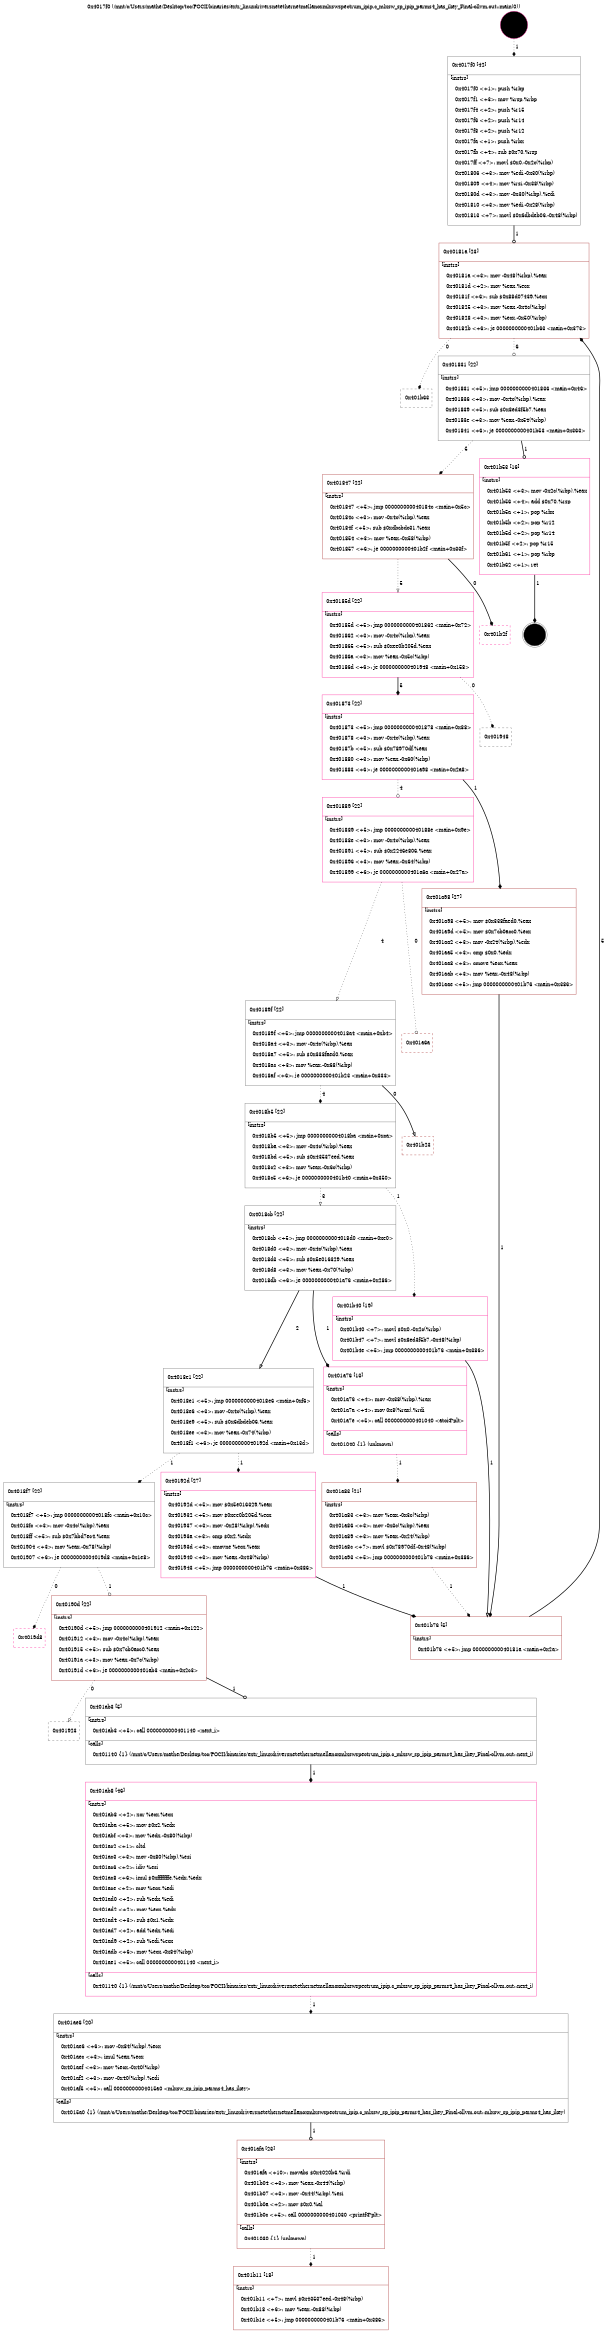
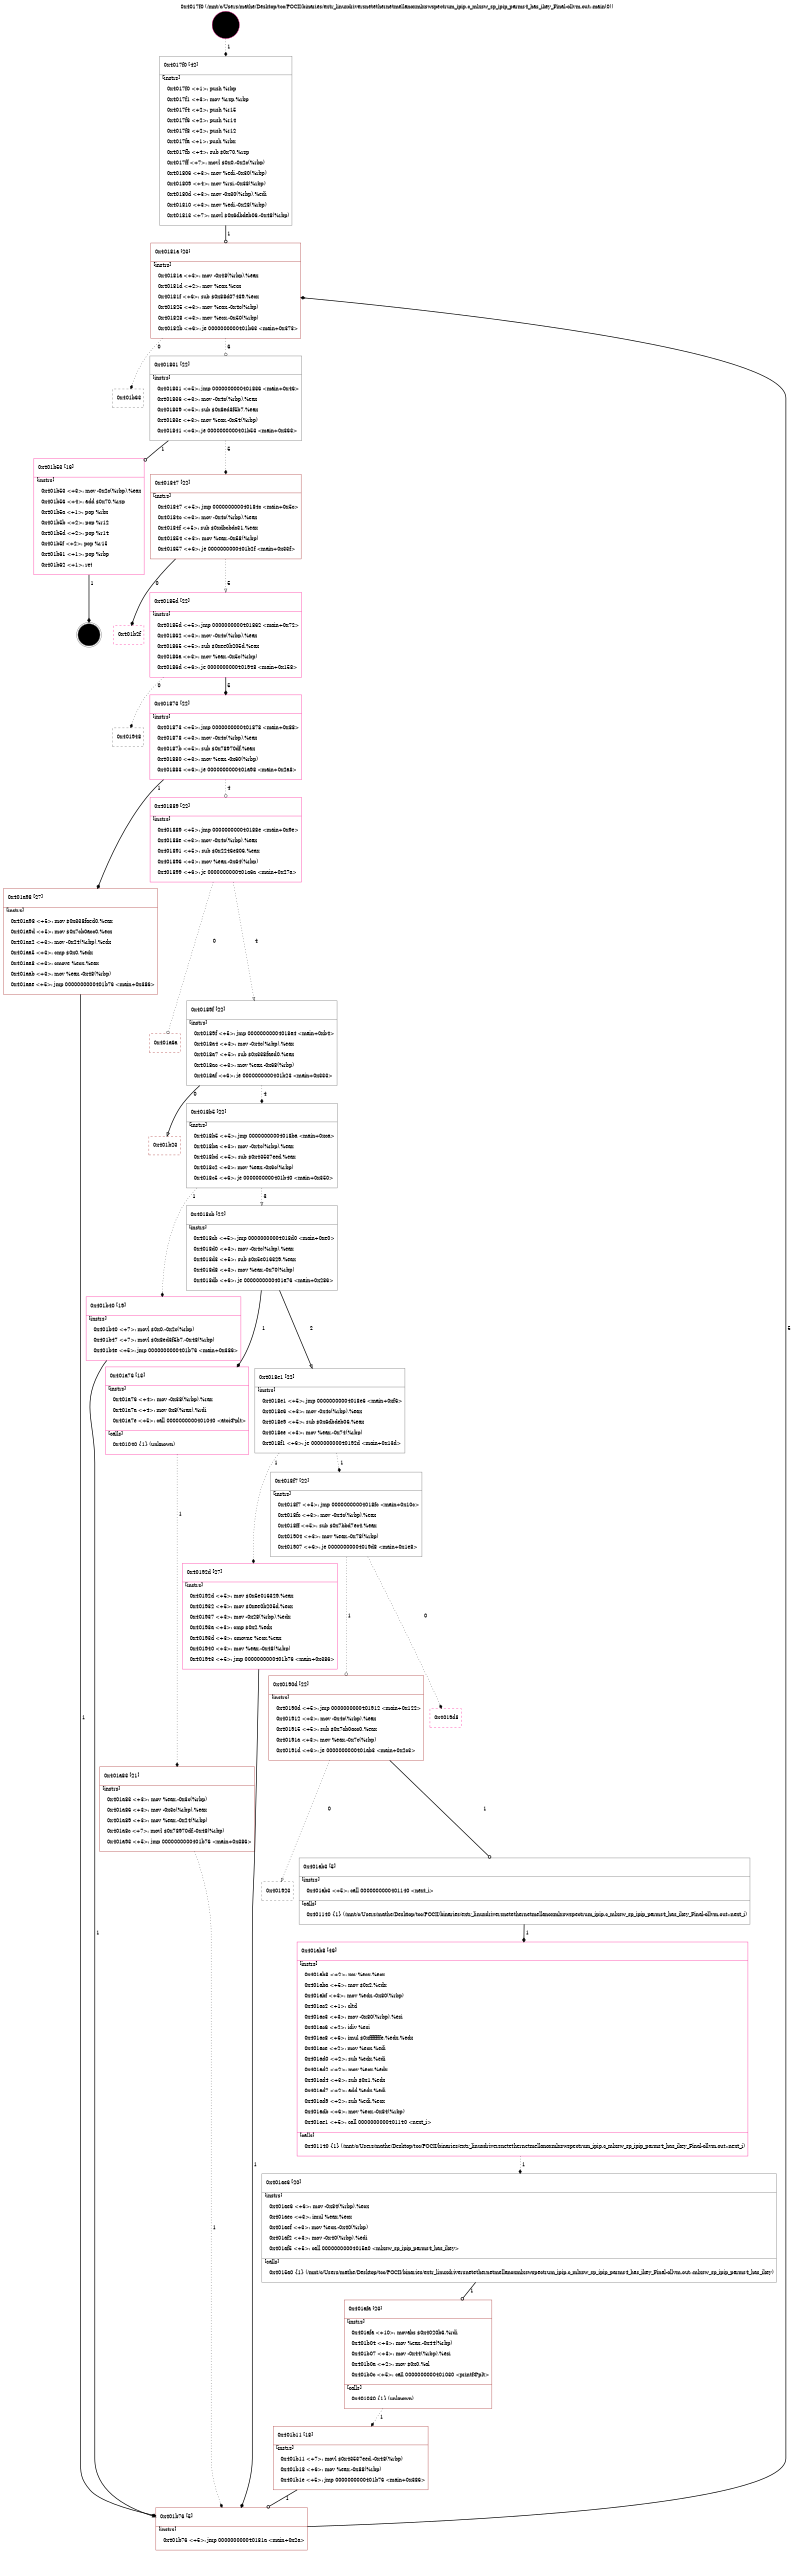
none -> (283, 2498)
